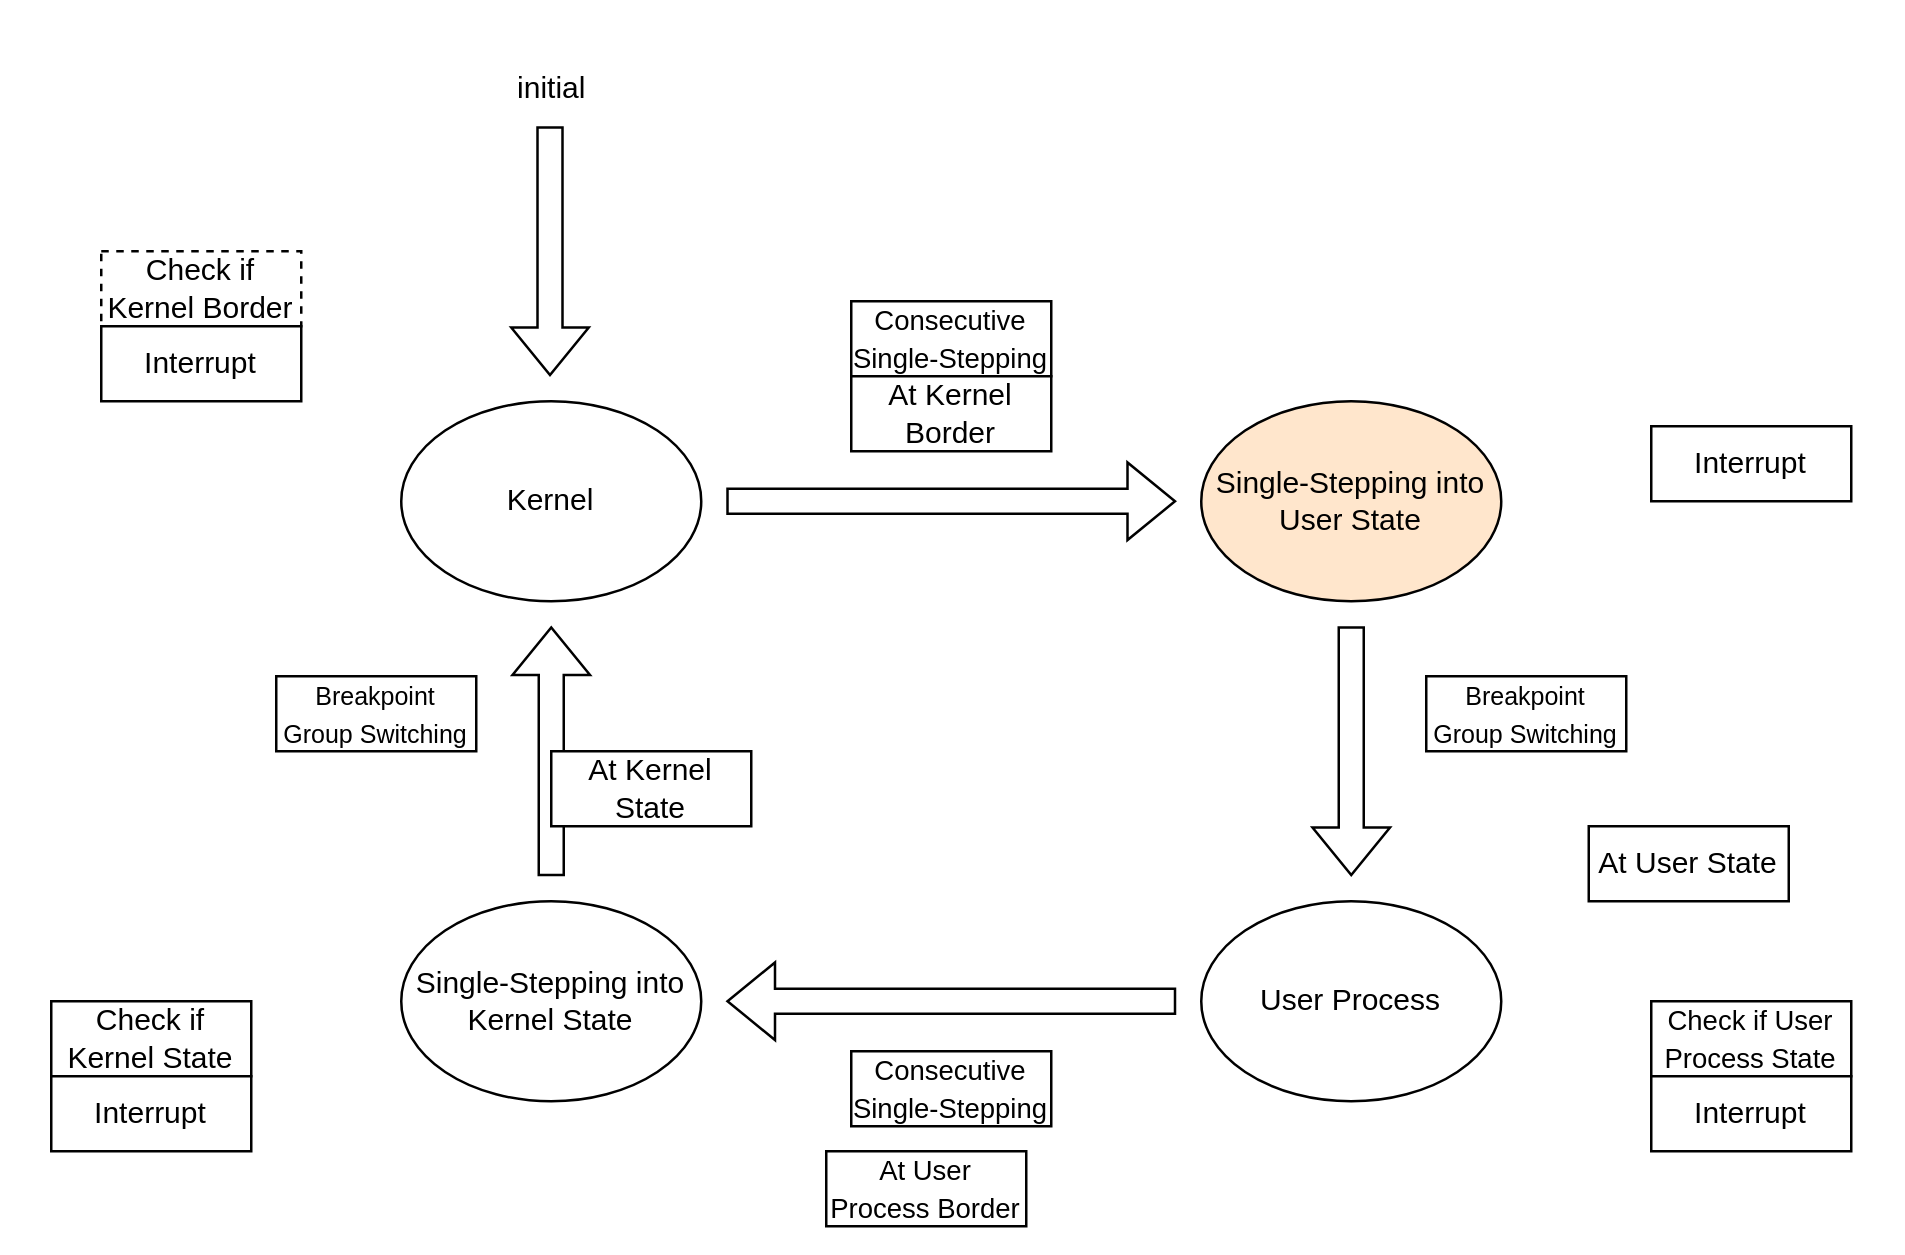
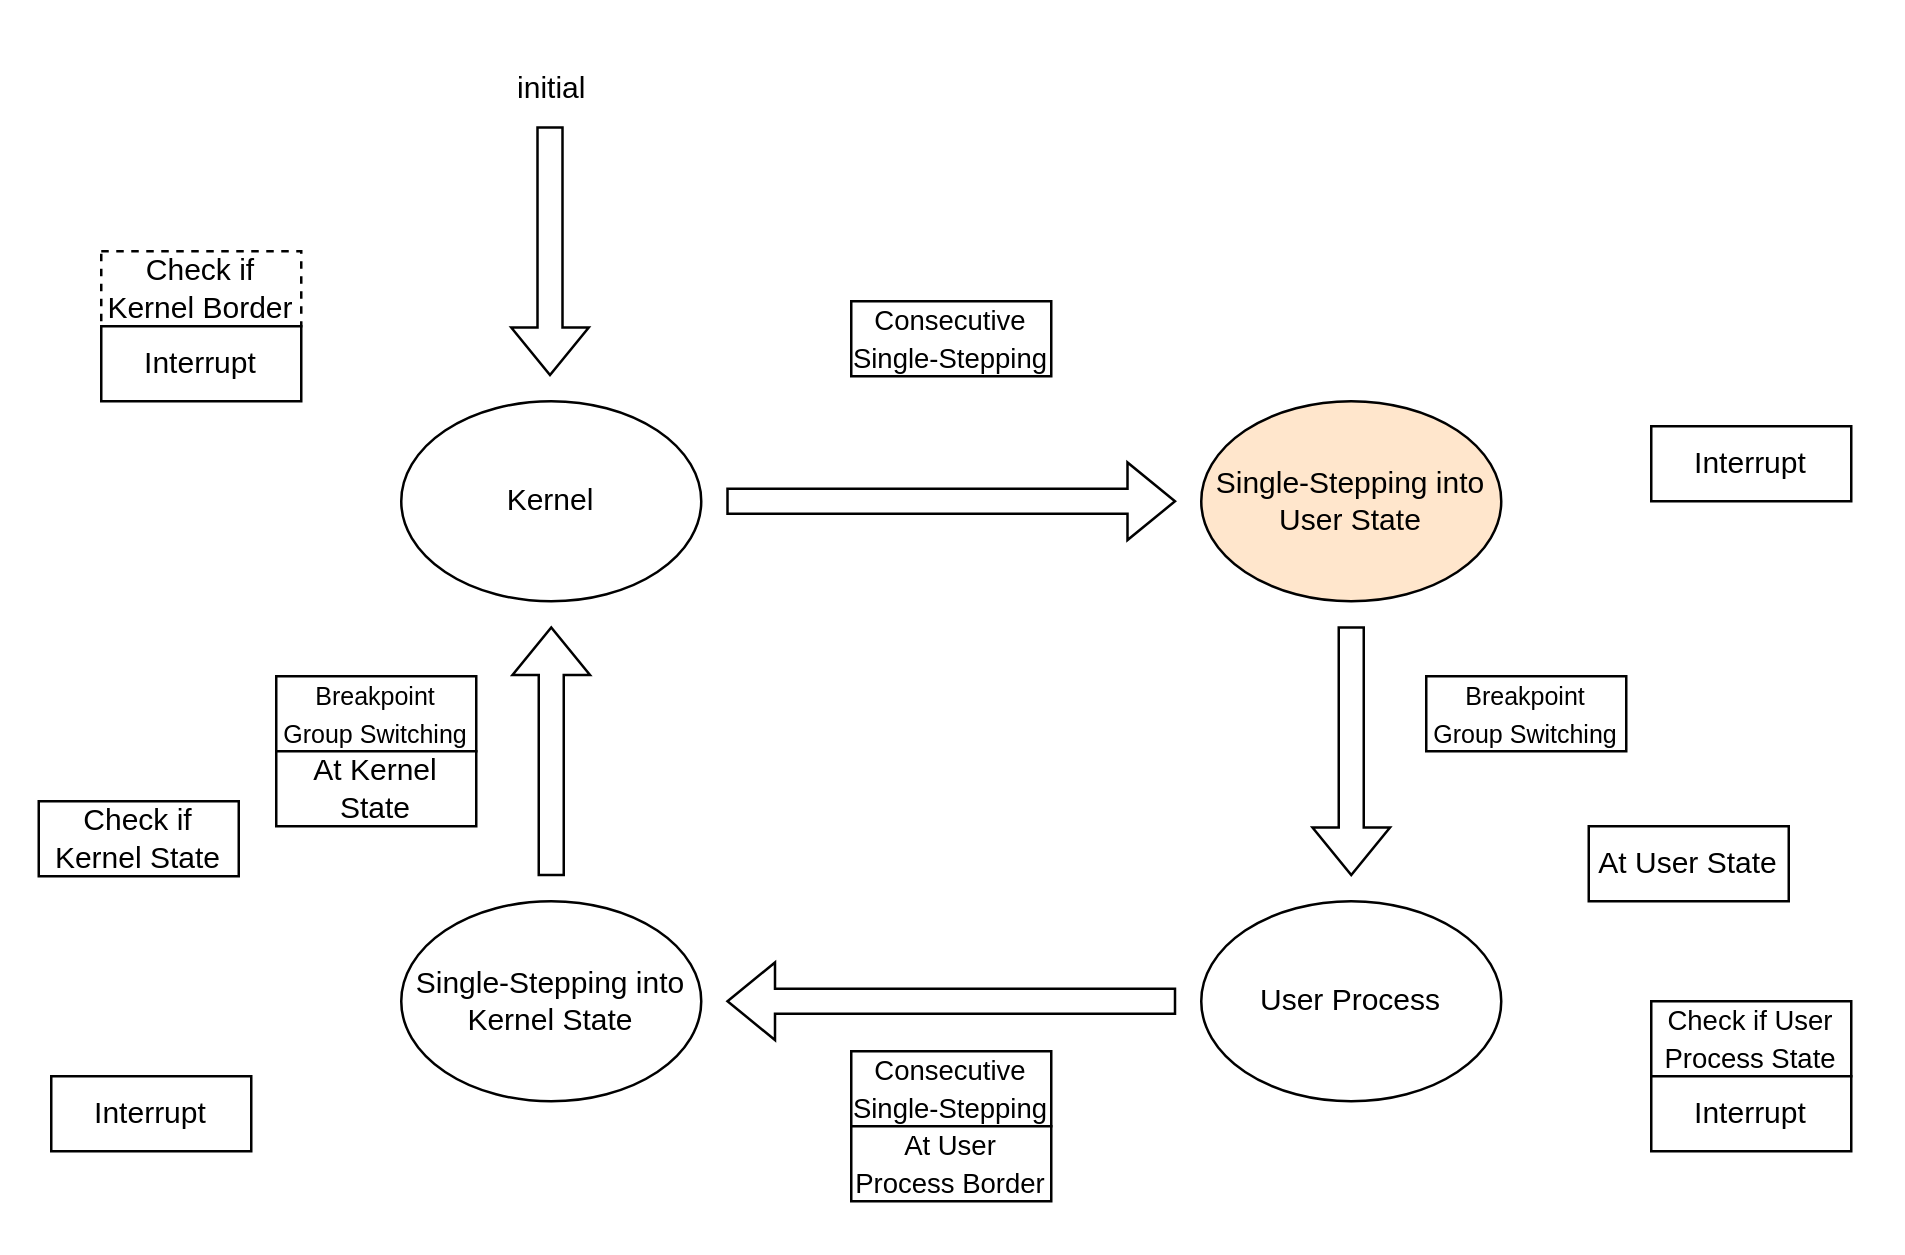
(951, 414) -> none
(651, 789) -> (376, 789)
(151, 1039) -> (139, 839)
(926, 1189) -> (951, 1164)
